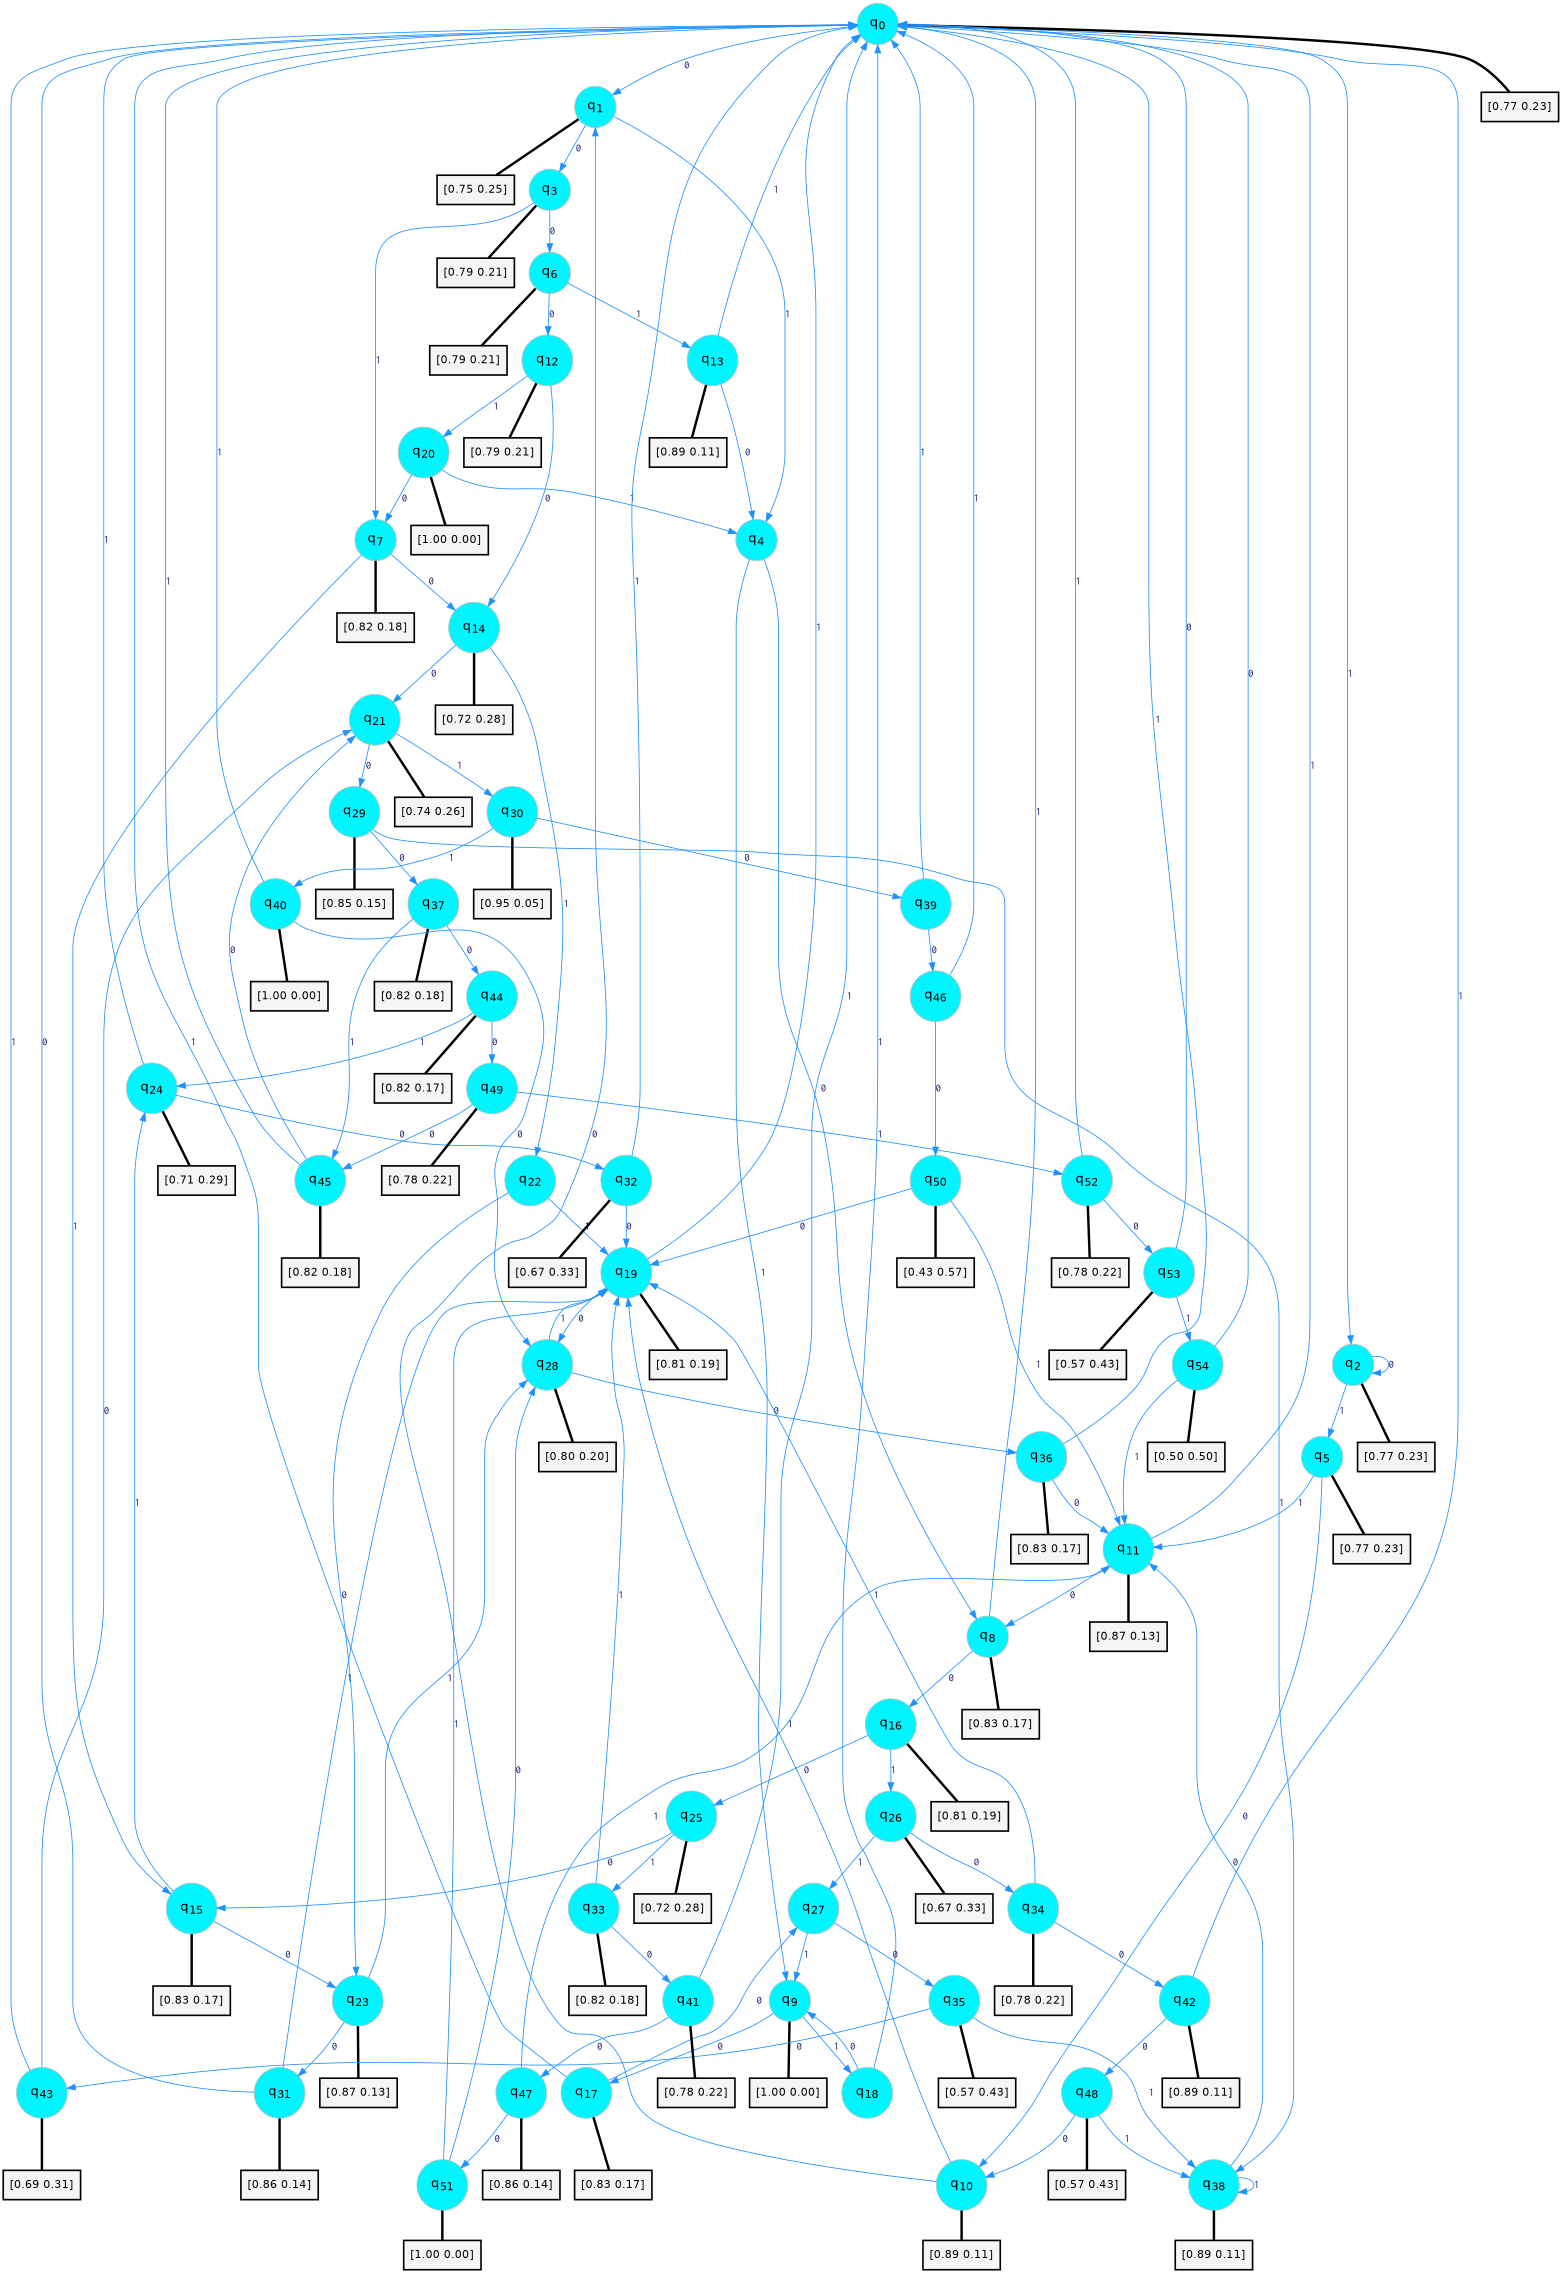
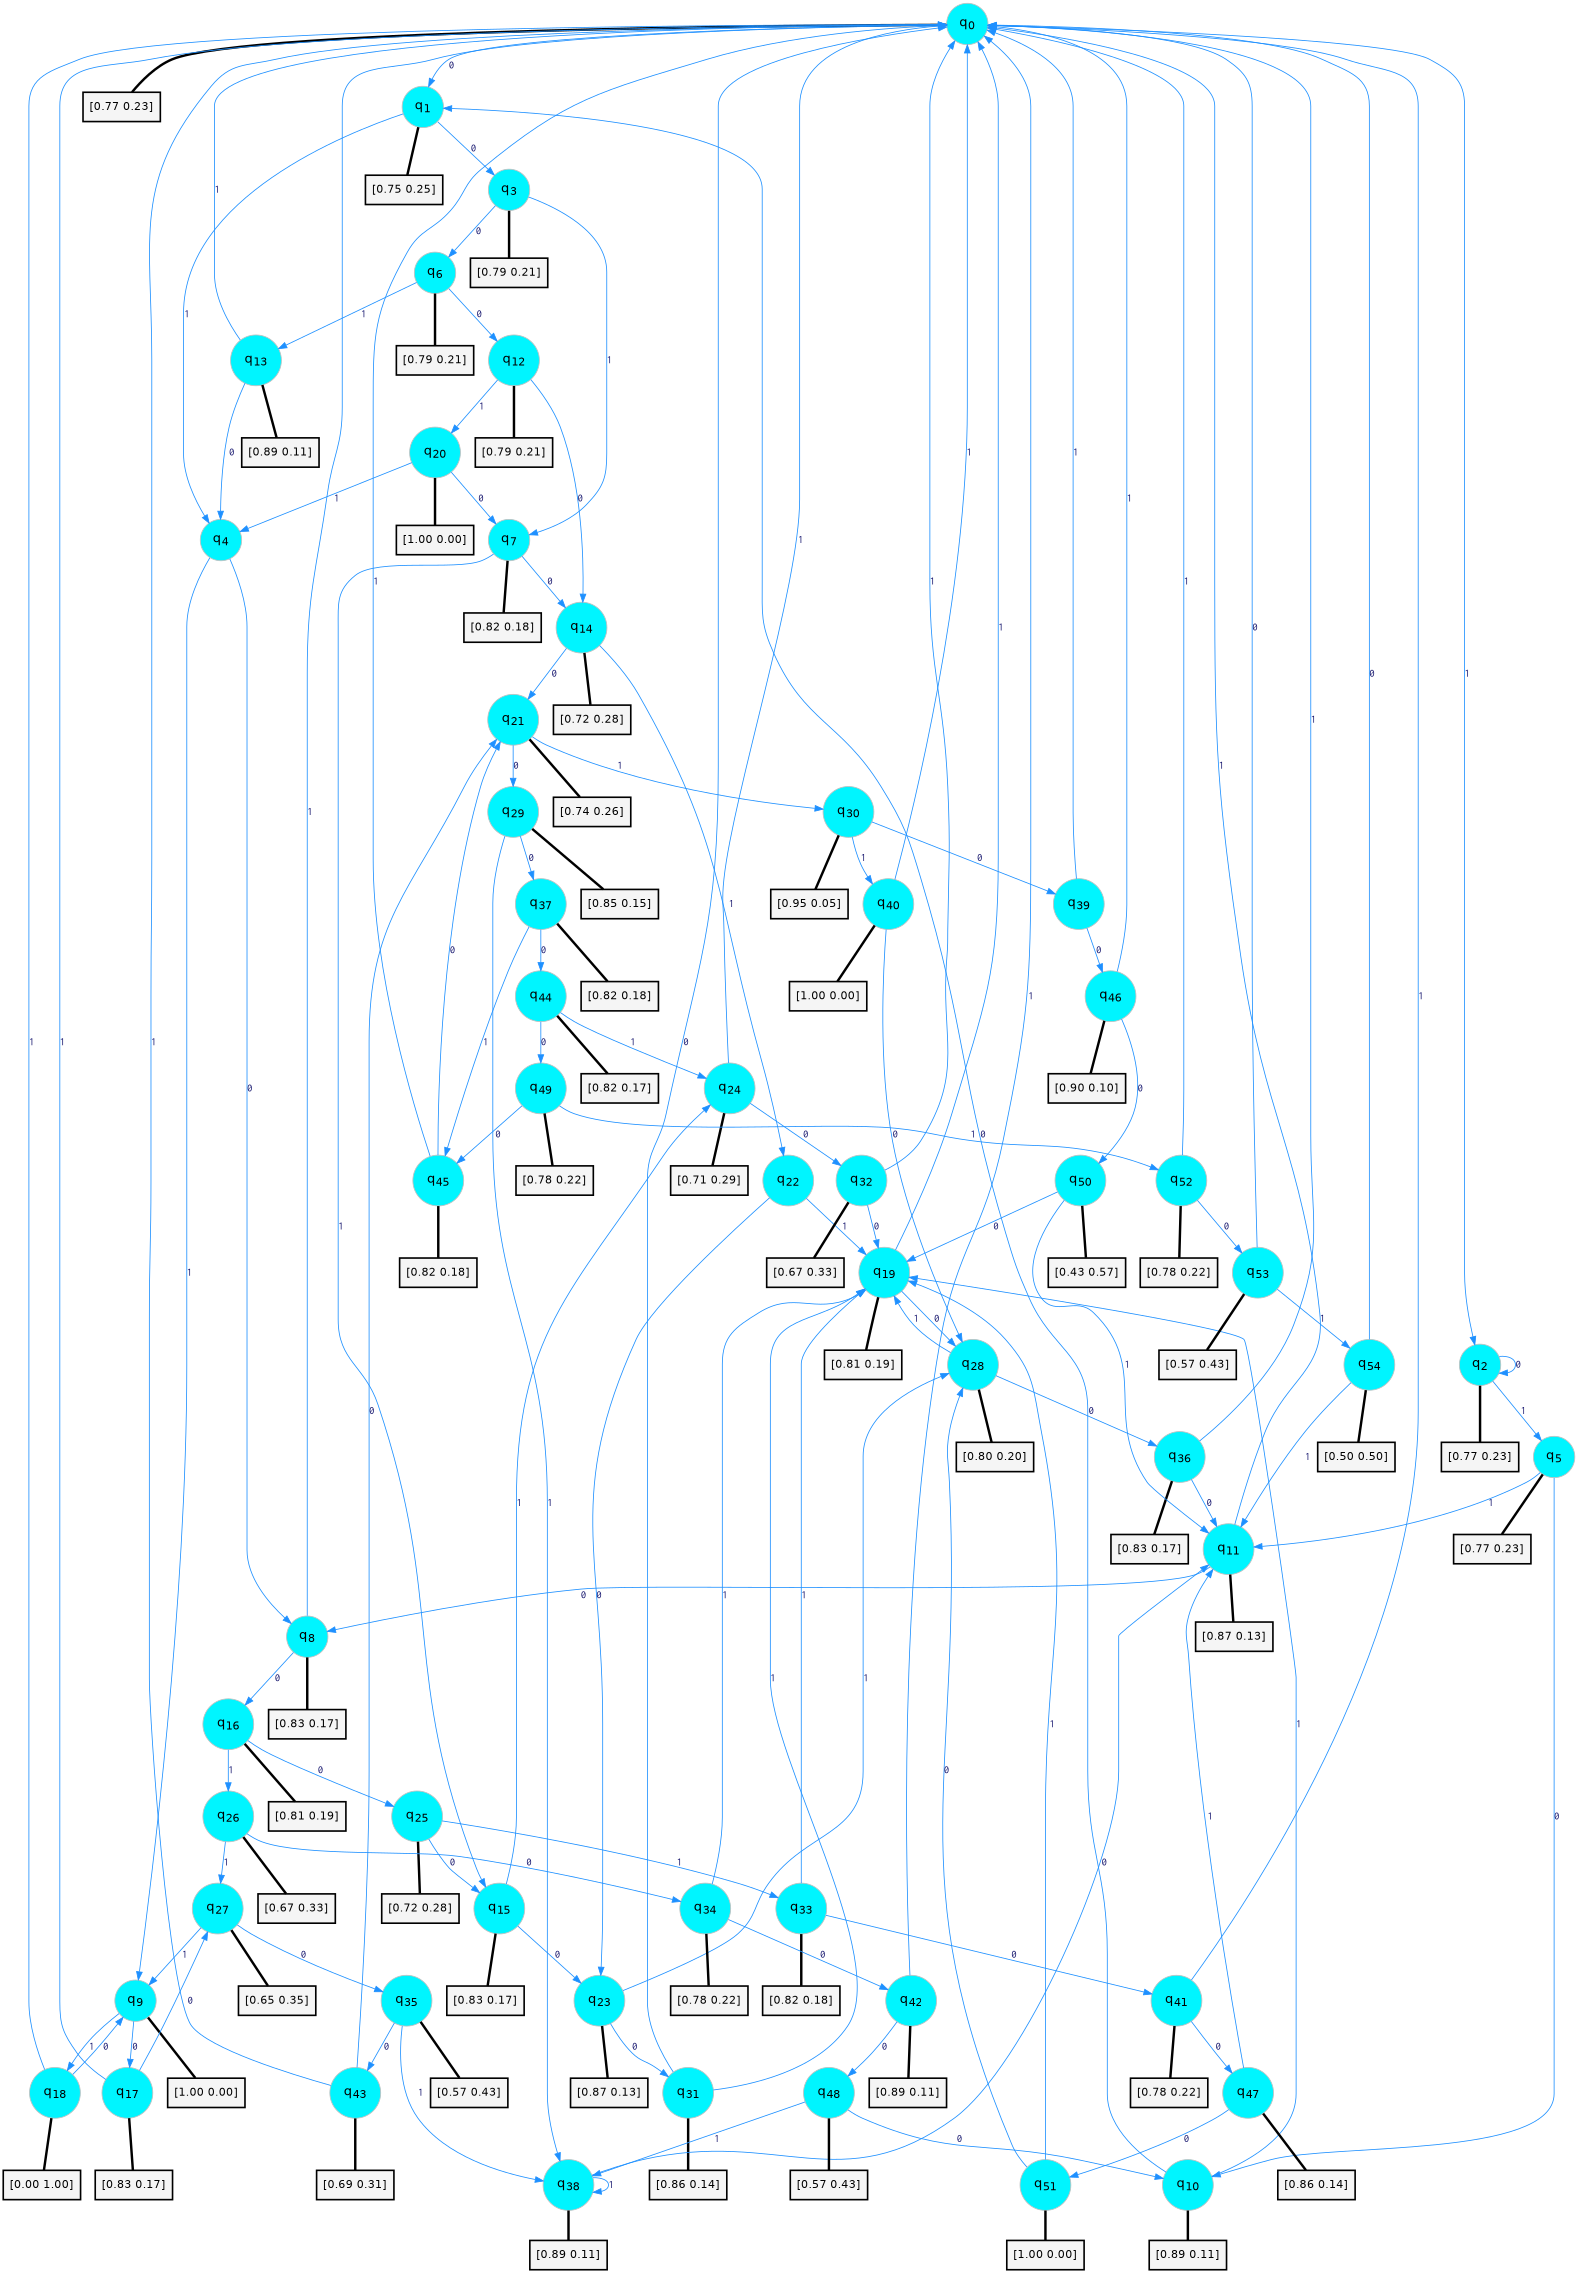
none -> (1087, 1088)
none -> (277, 2001)
none -> (42, 2185)
